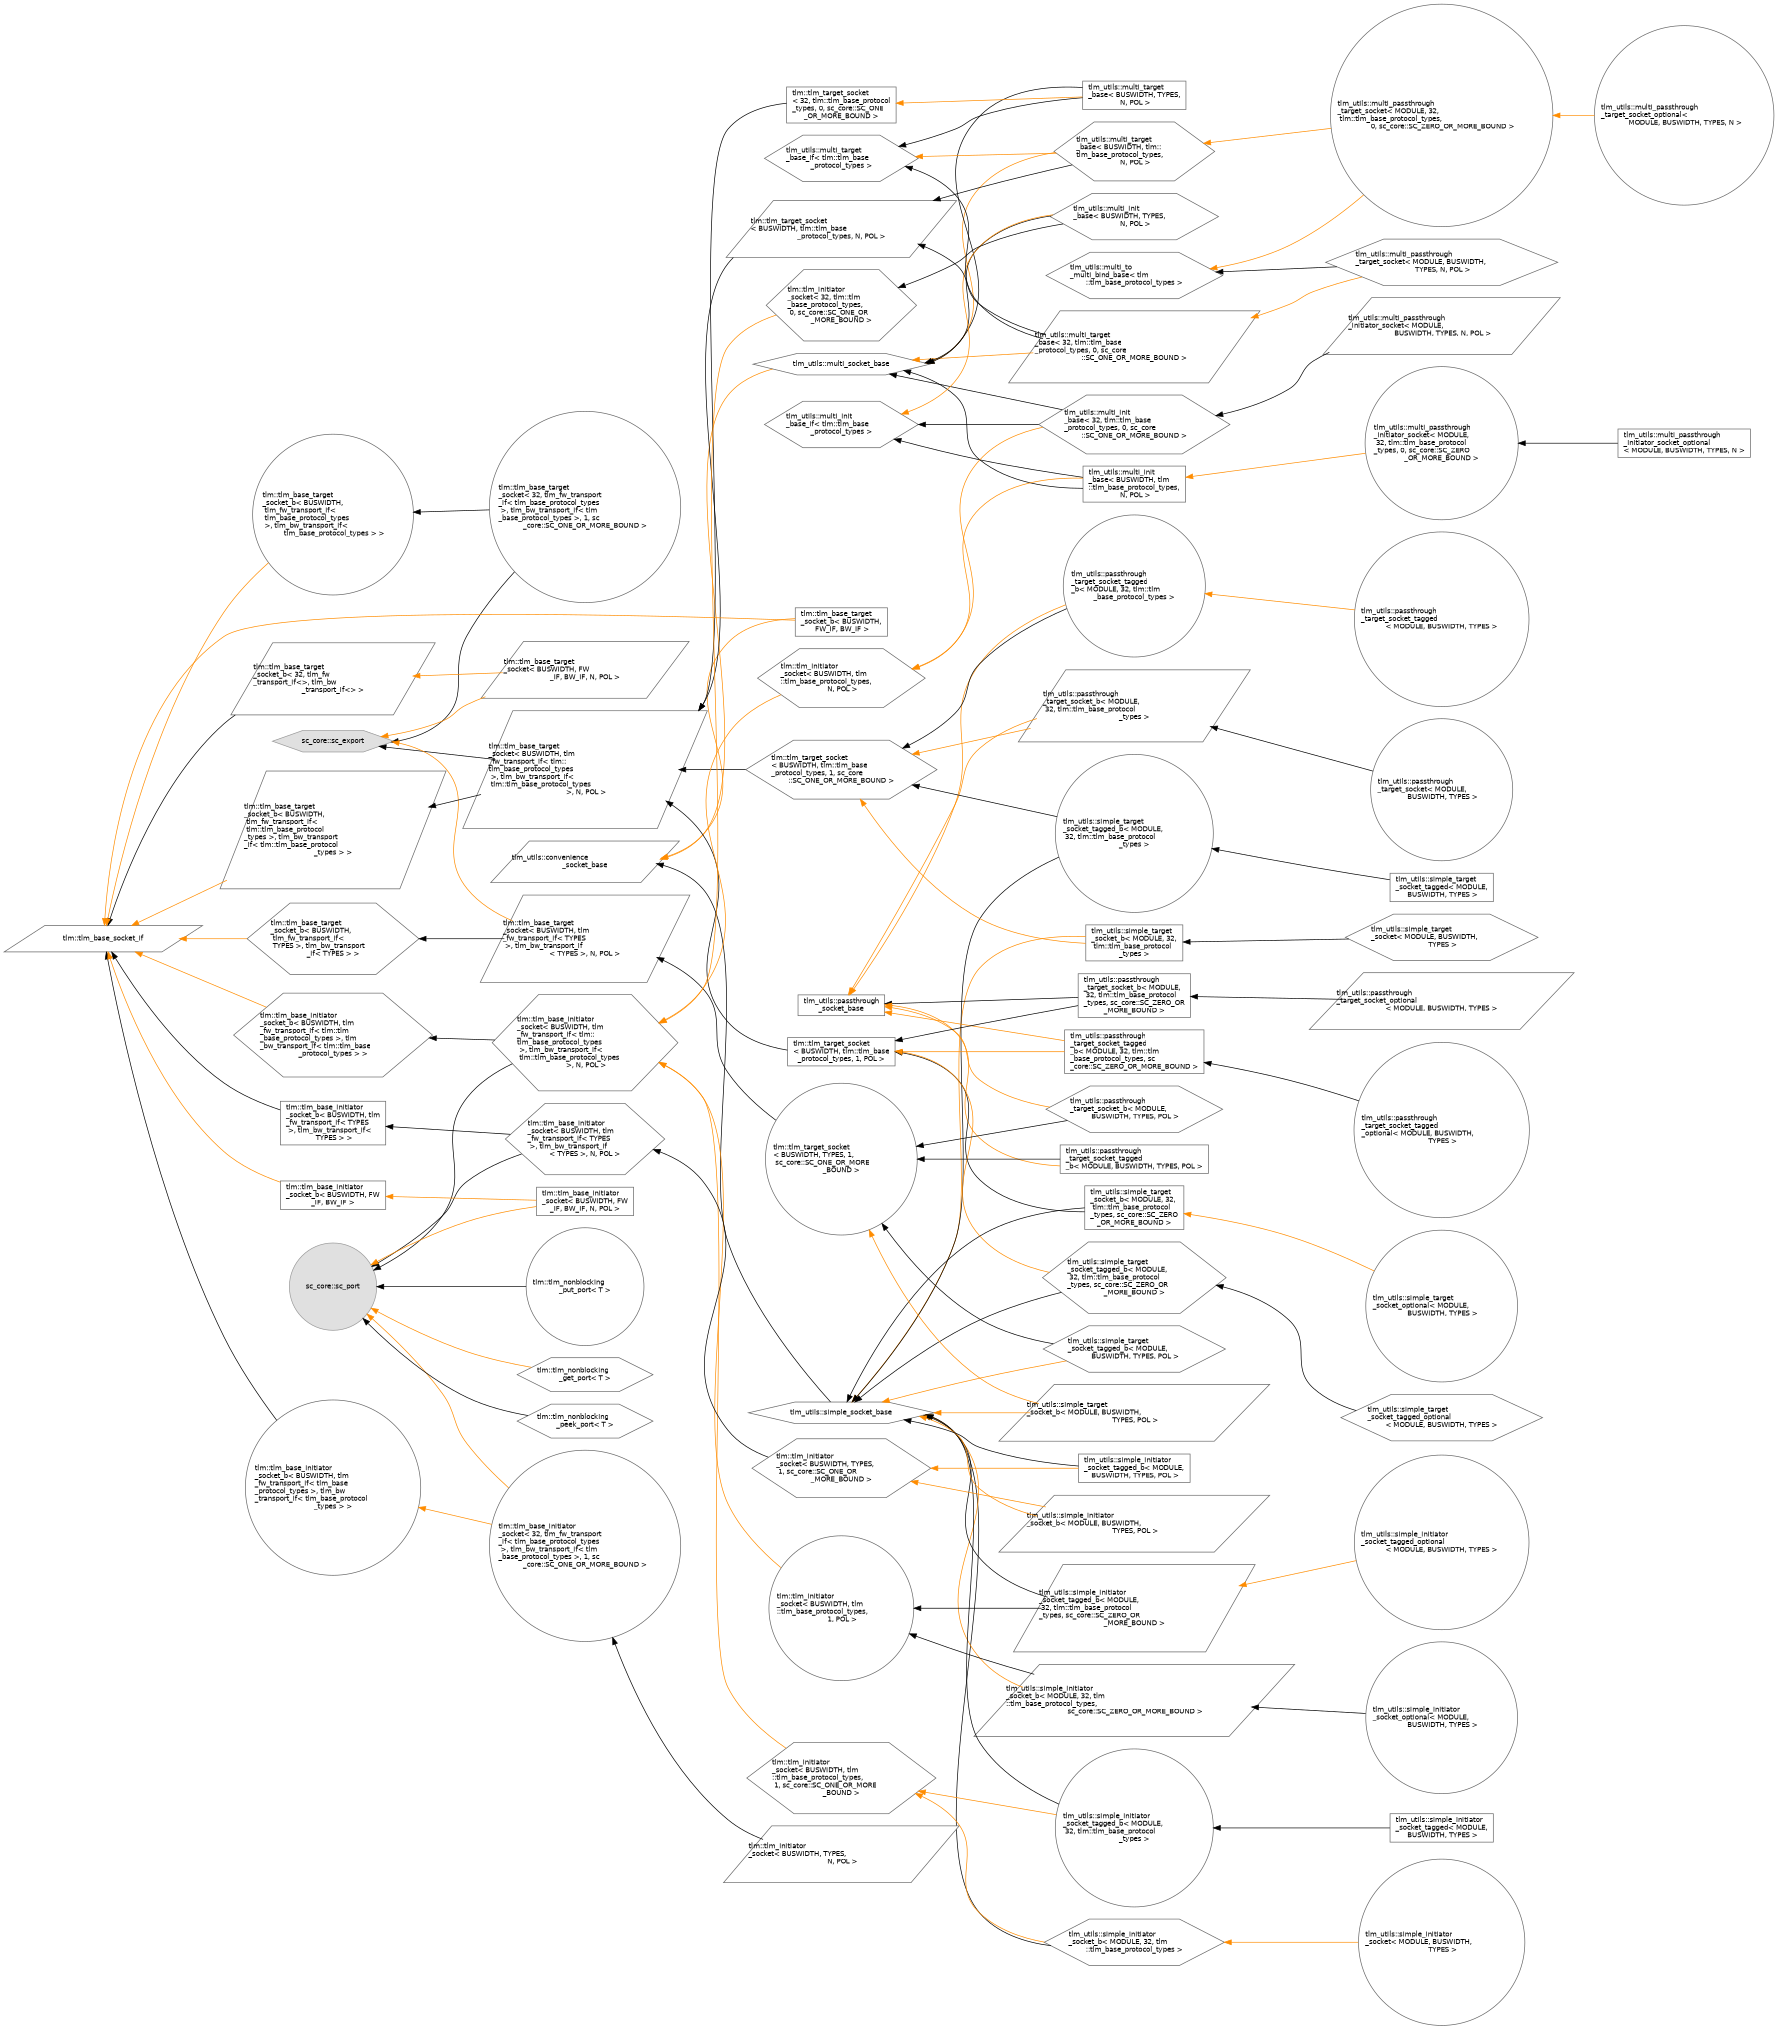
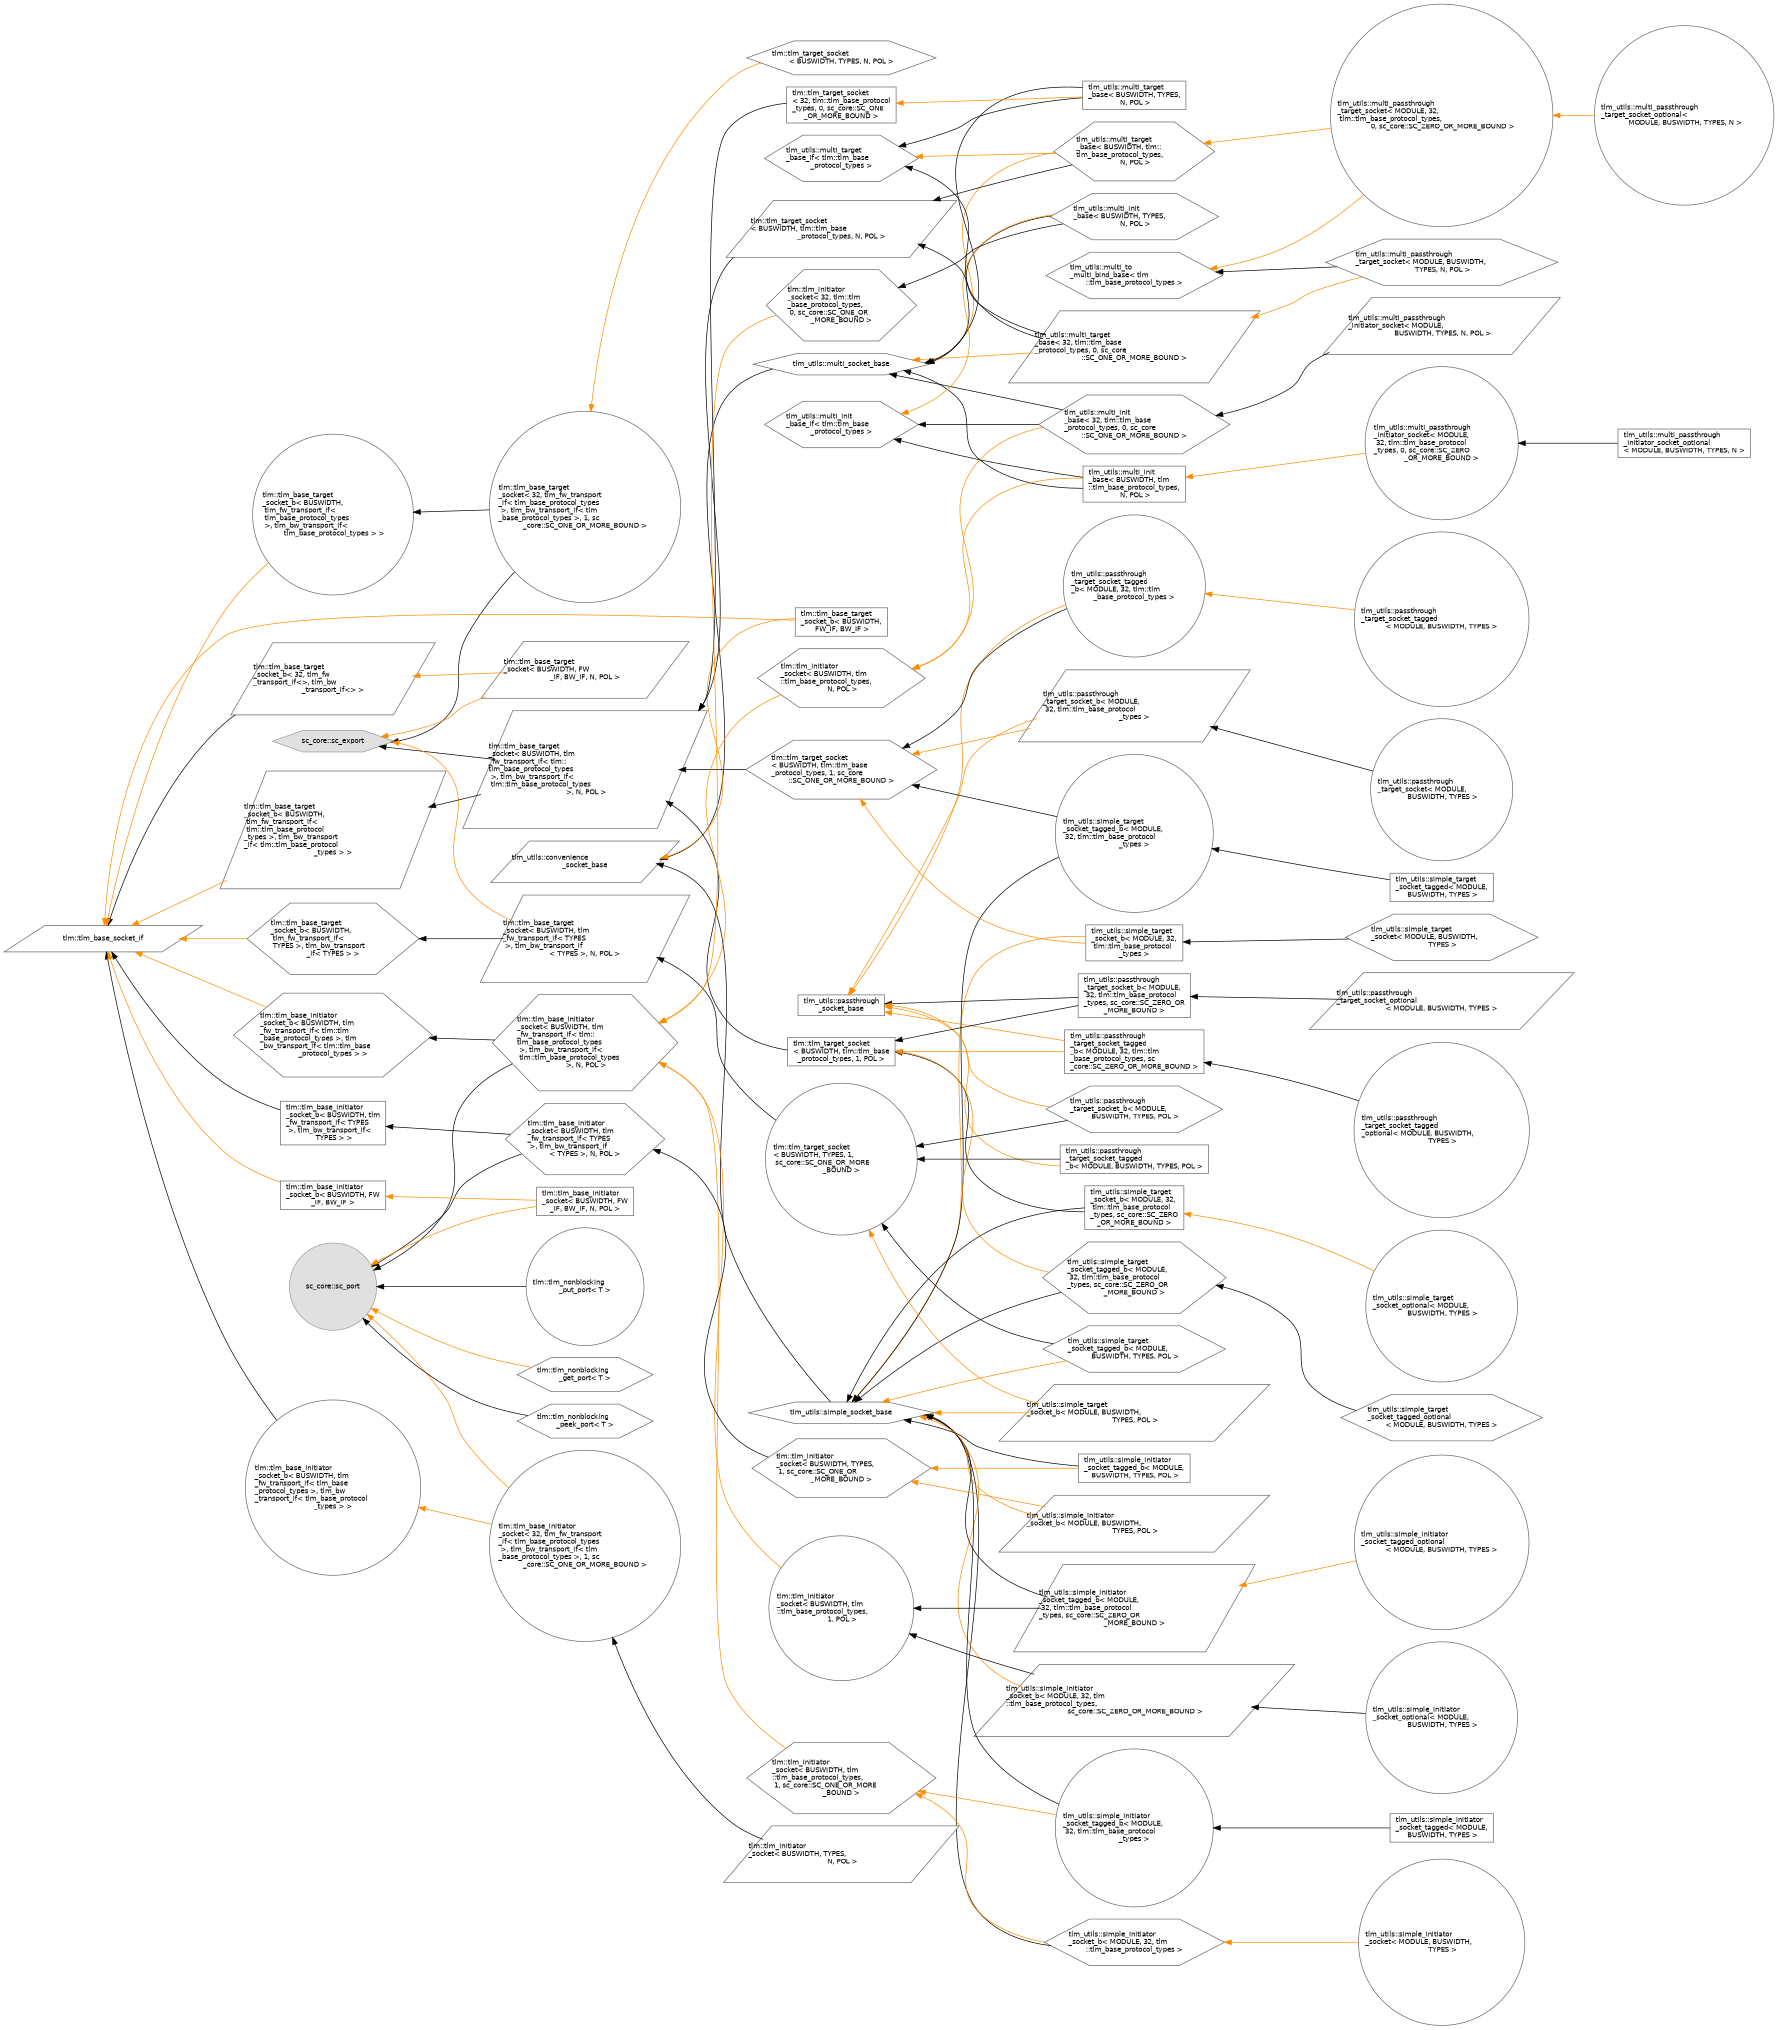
none -> (841, 58)
(722, 678) -> (722, 678)
